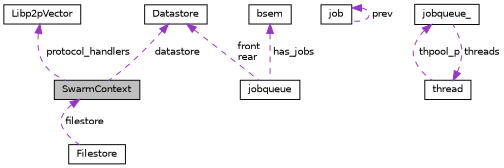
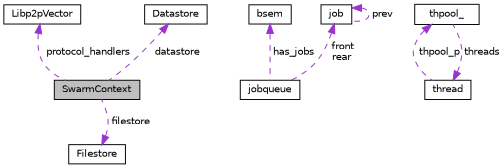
(447, 14) -> (447, 14)
(227, 55) -> (316, 62)
(62, 127) -> (108, 117)
